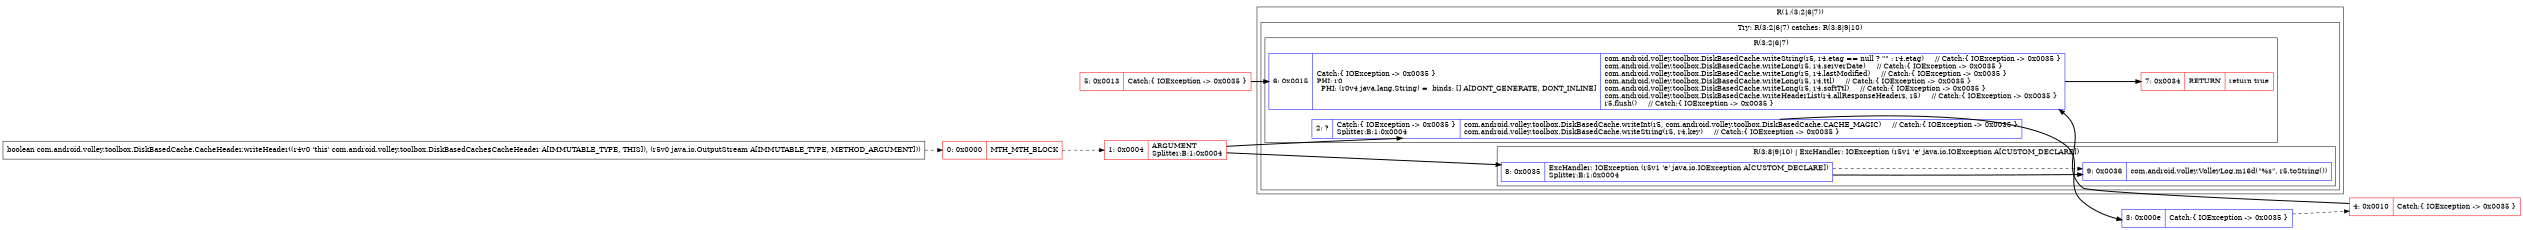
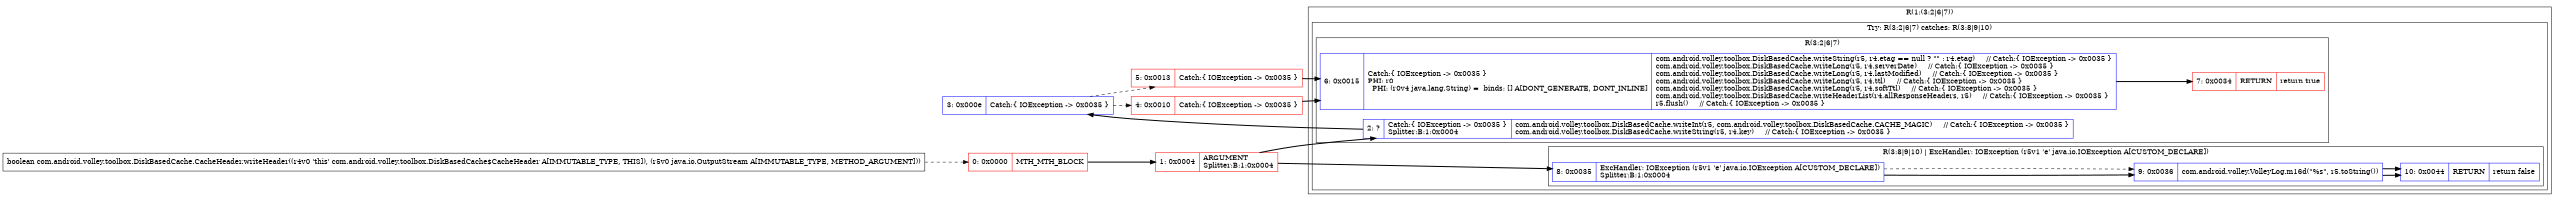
none -> (1120, 92)
(1081, 150) -> (1119, 162)
none -> (2470, 172)
